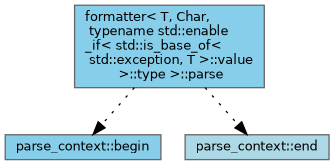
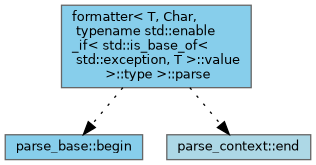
(83, 147) -> (74, 147)
